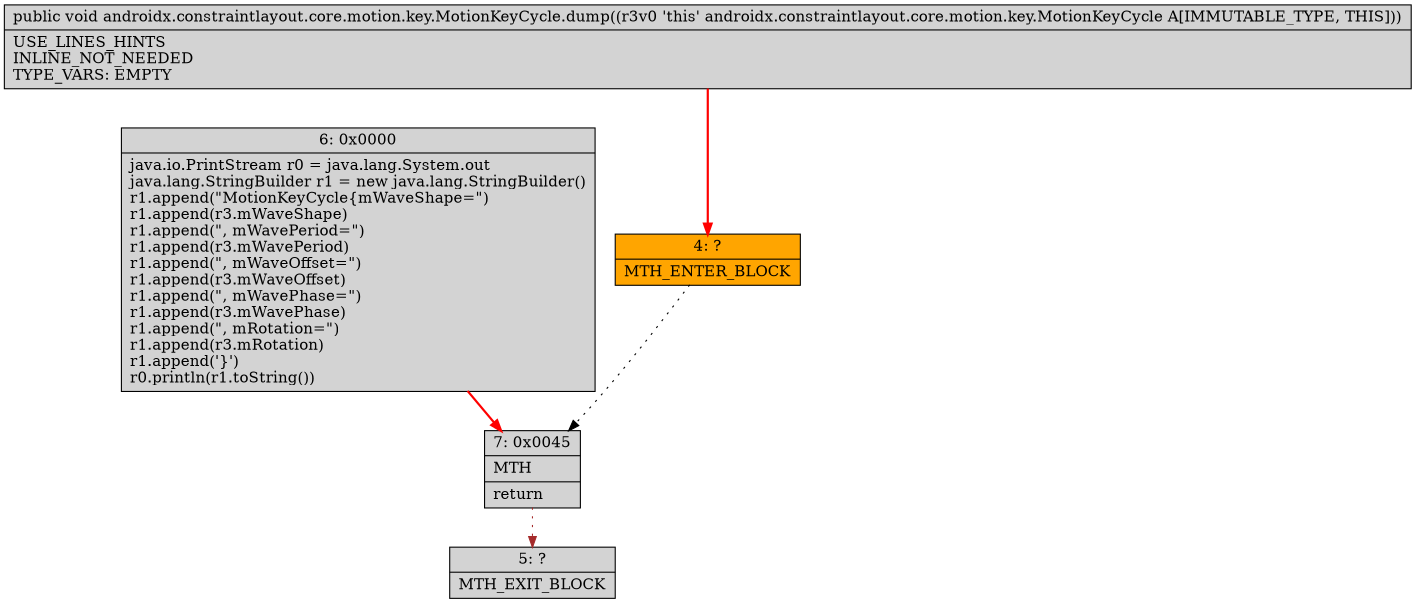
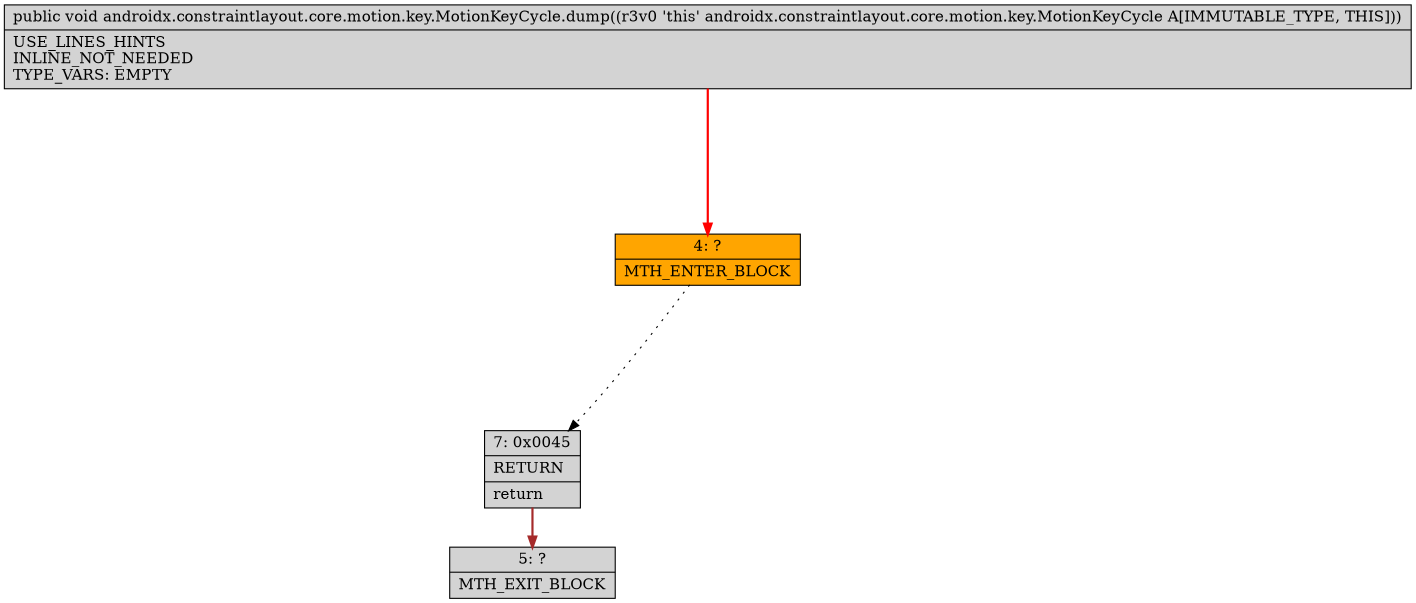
(358, 260) -> none
(513, 468) -> (529, 468)
(532, 522) -> (532, 522)
